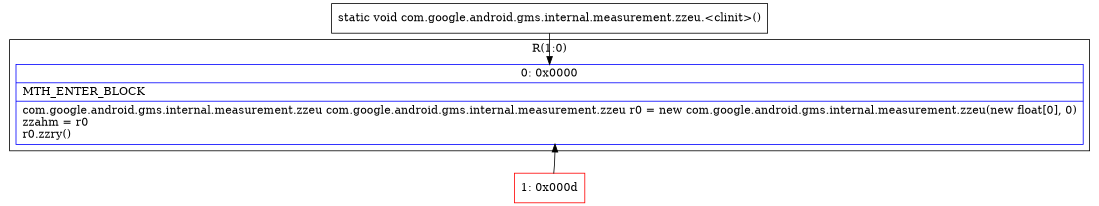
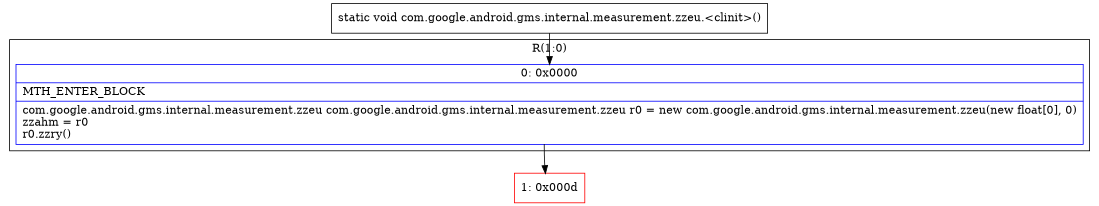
(555, 163) -> (544, 156)
